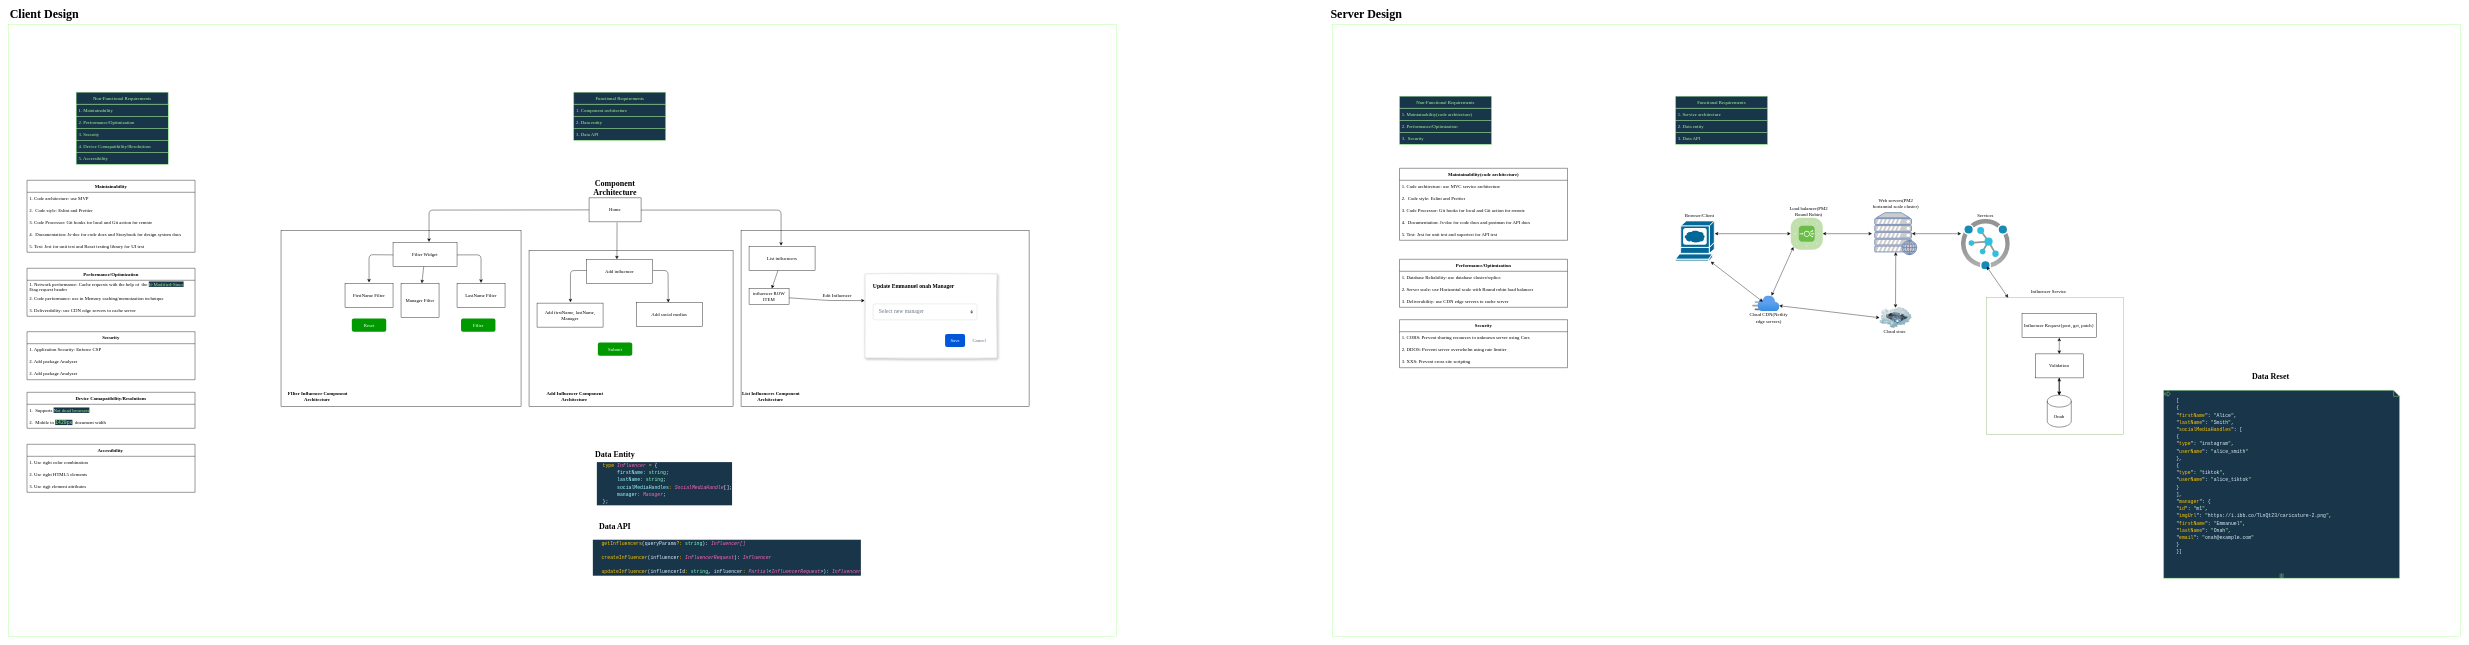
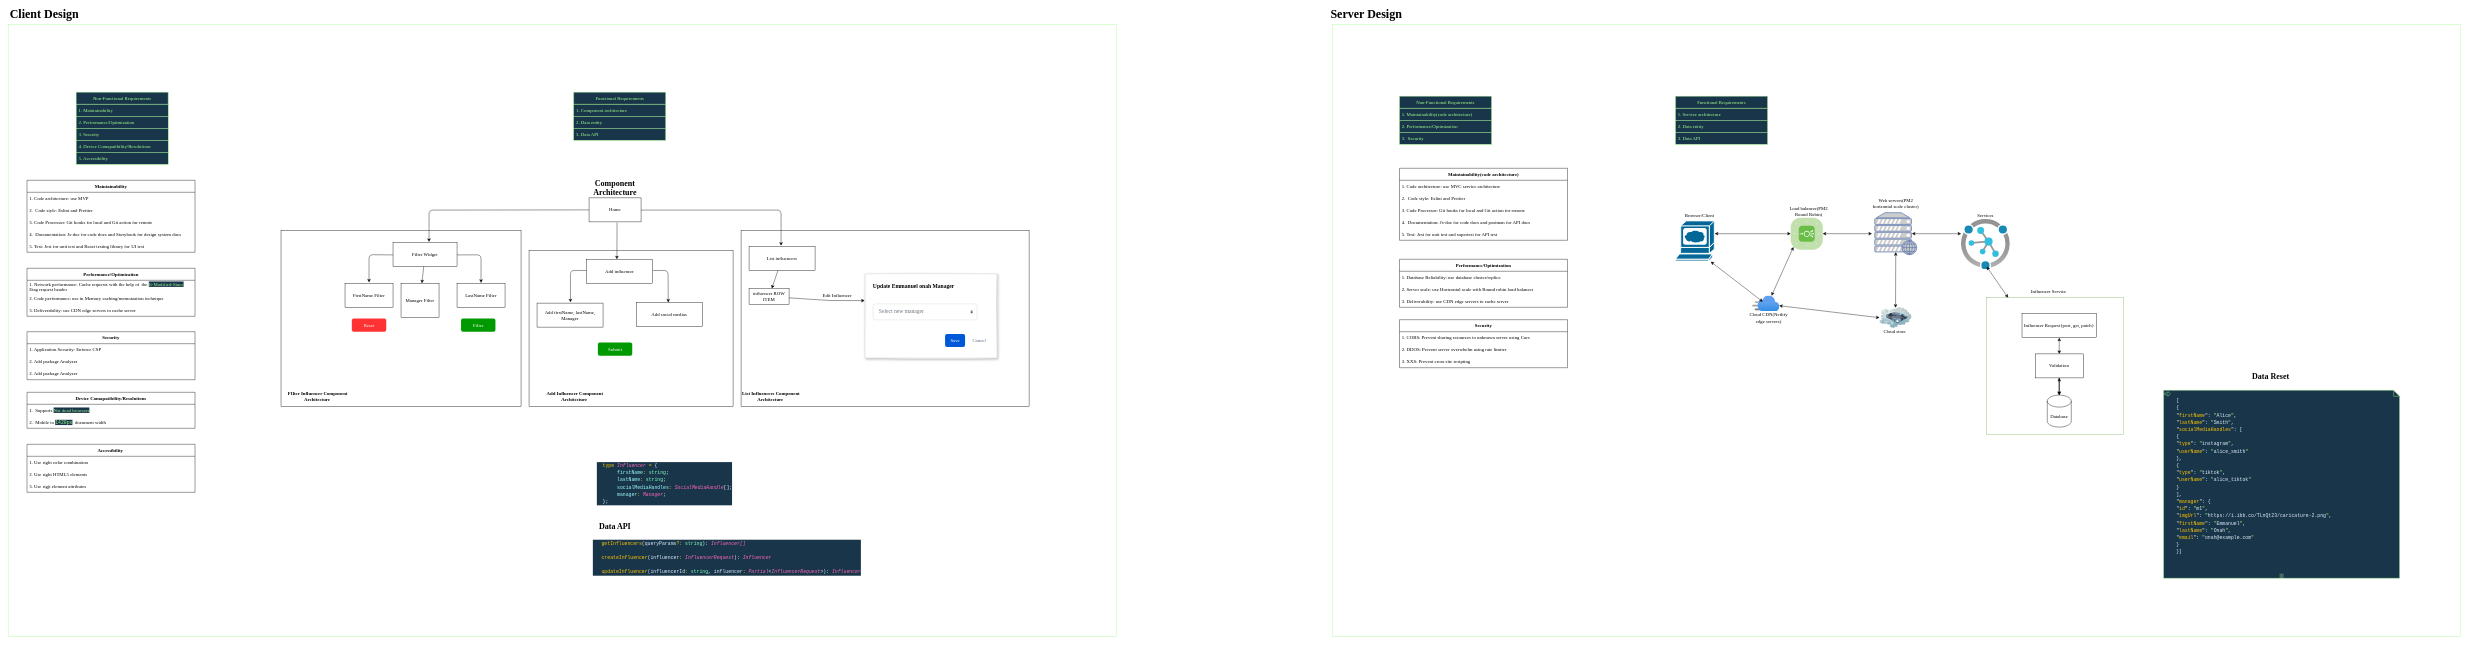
(369, 325) -> (369, 325)
(2059, 416) -> (2059, 416)
(615, 453) -> none
